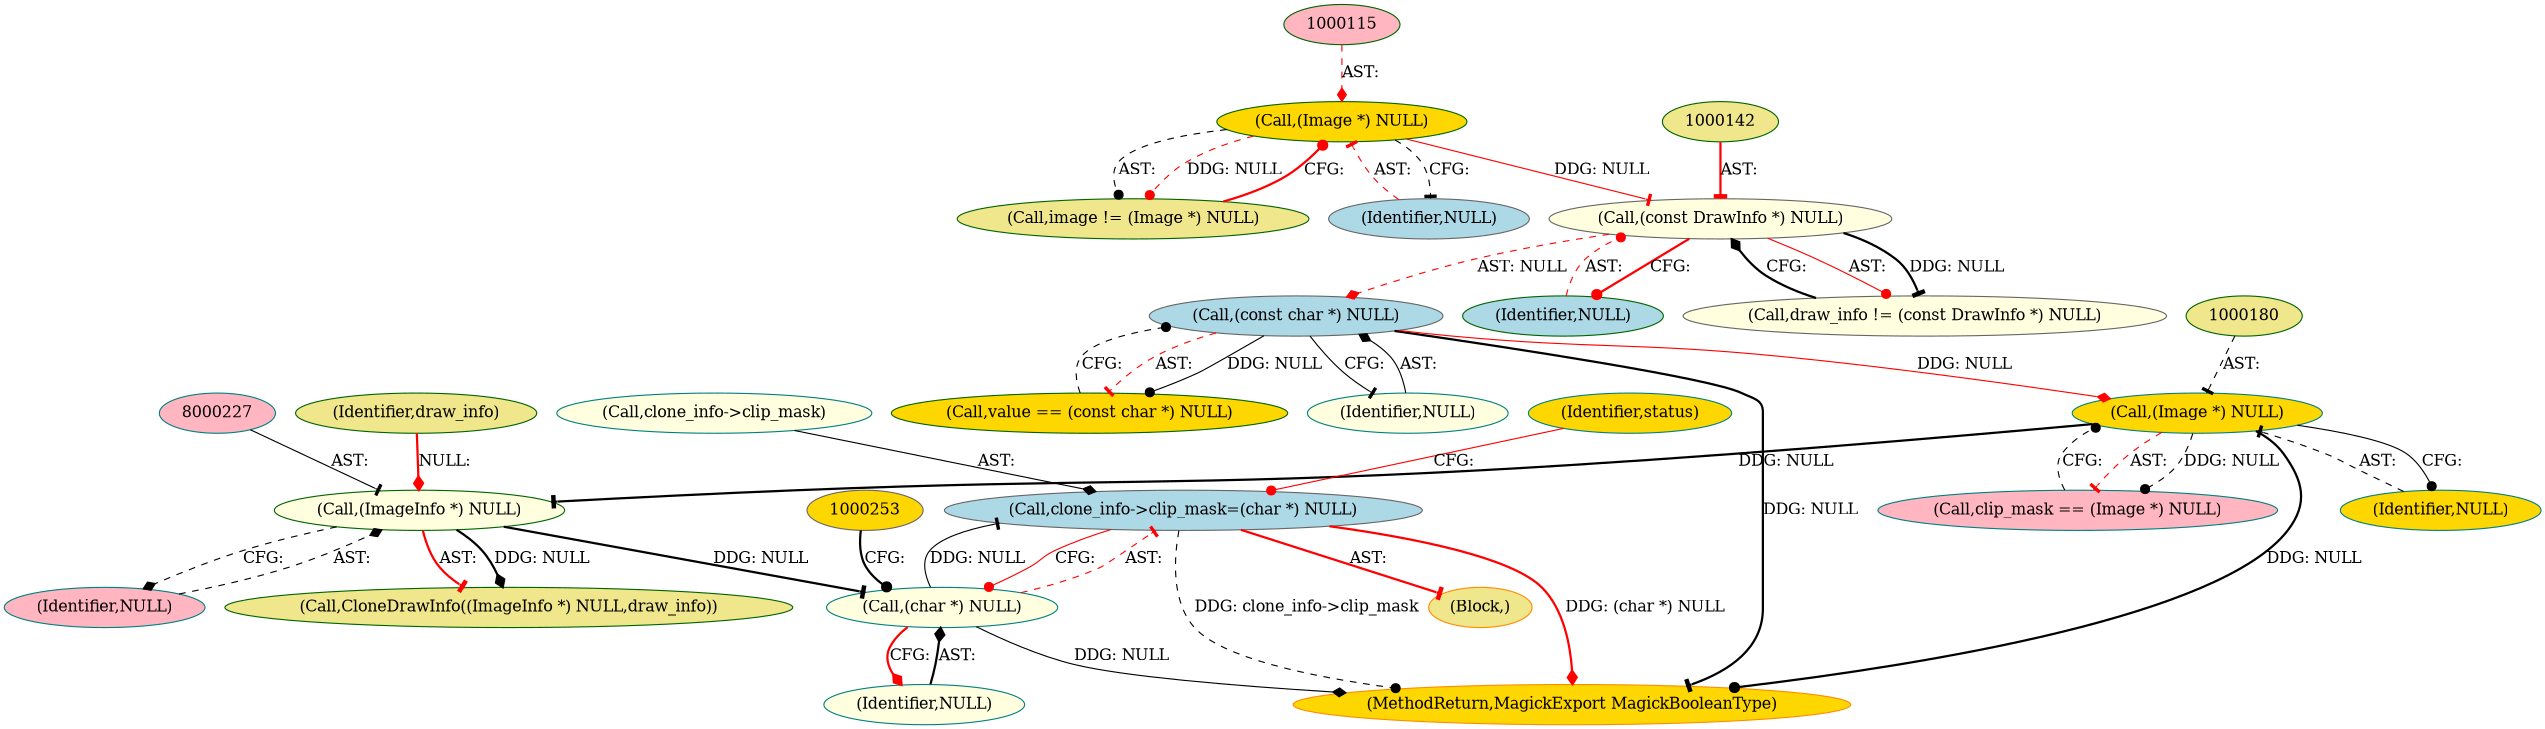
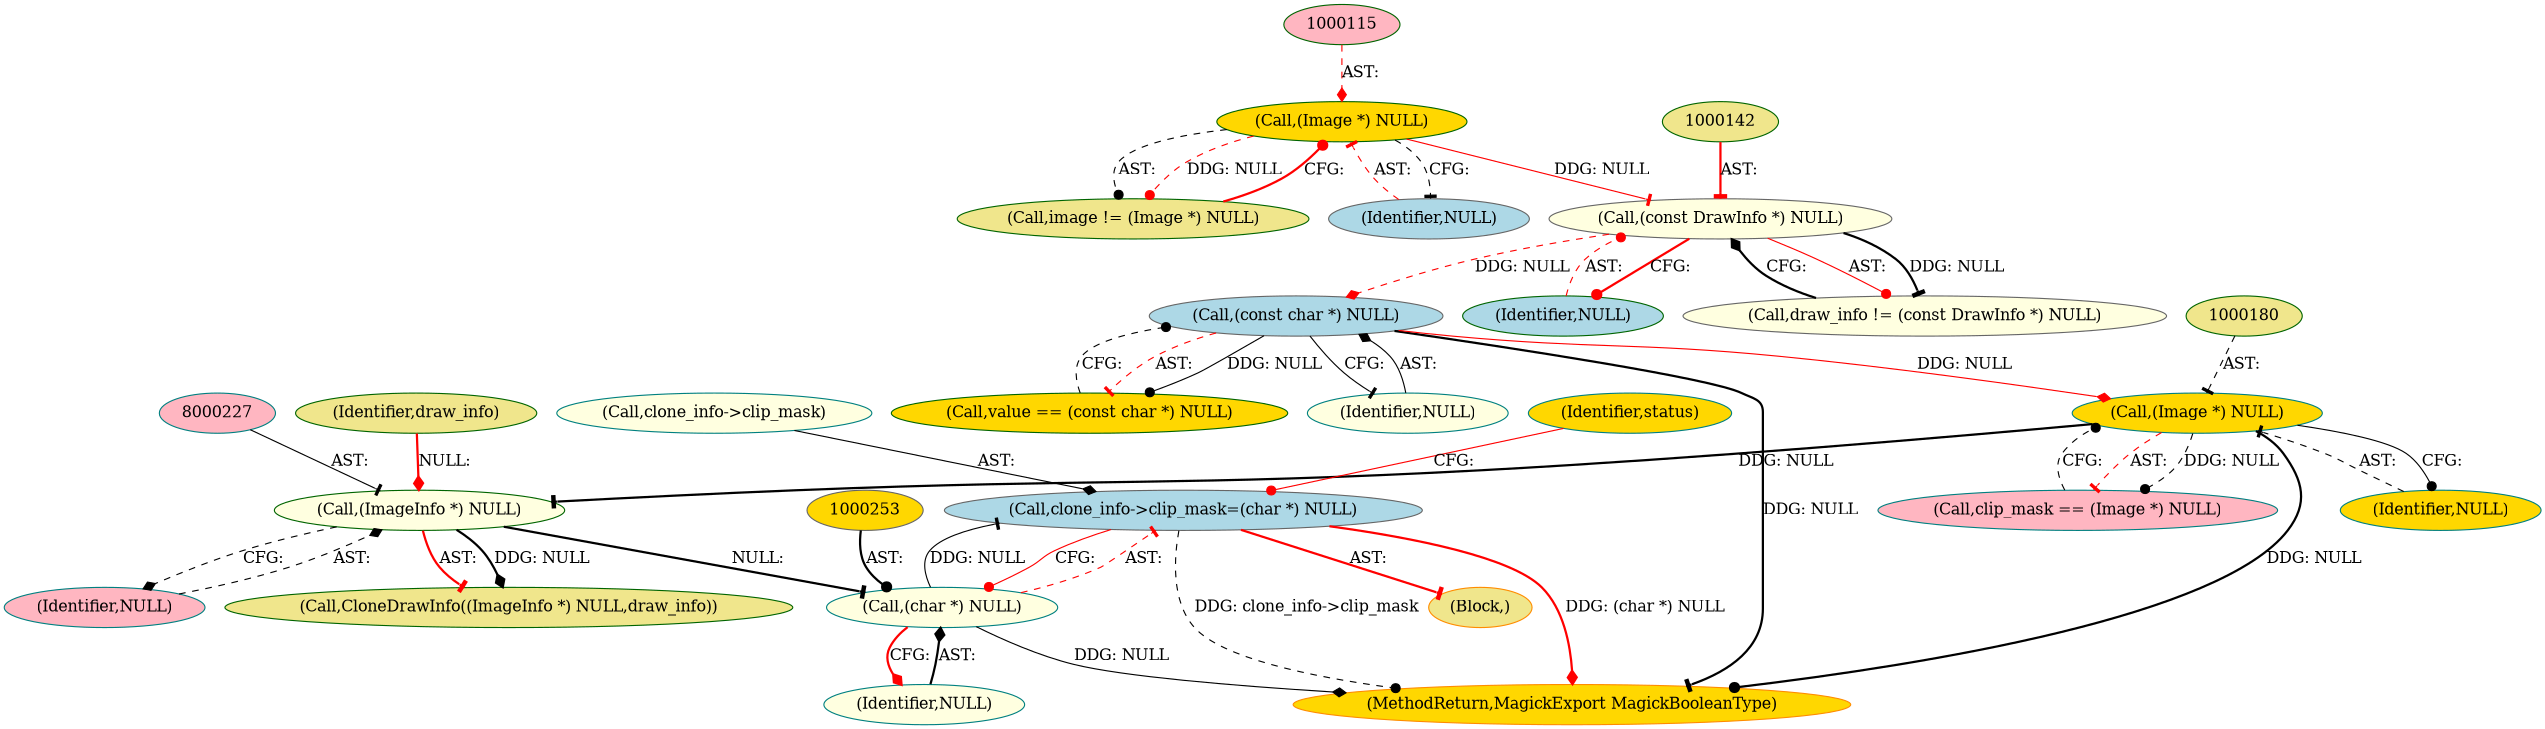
(1522, 267) -> (1522, 267)
(761, 559) -> (761, 559)
(887, 559) -> (887, 559)
